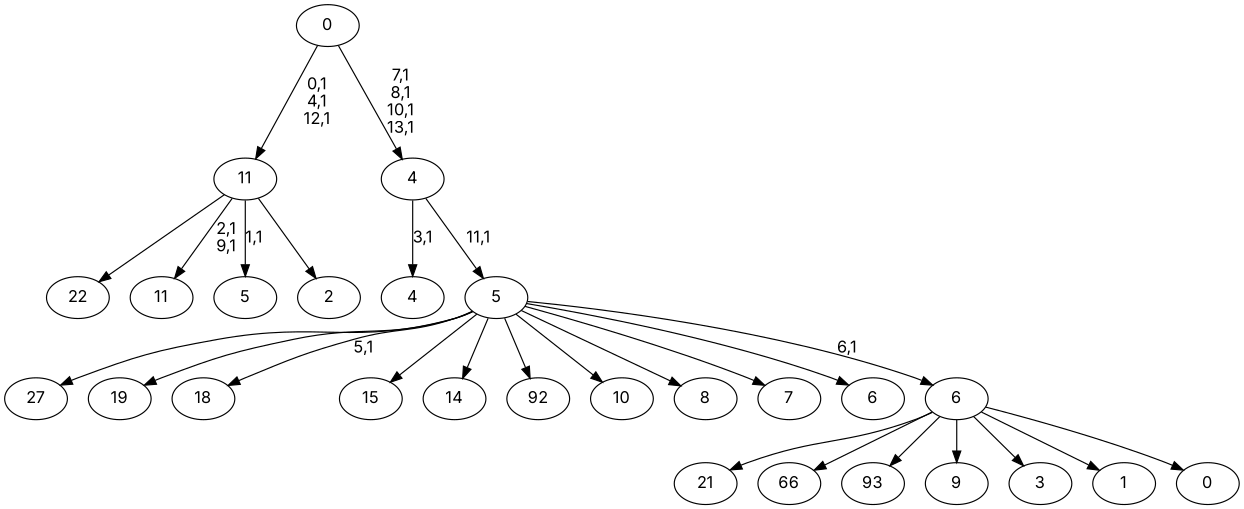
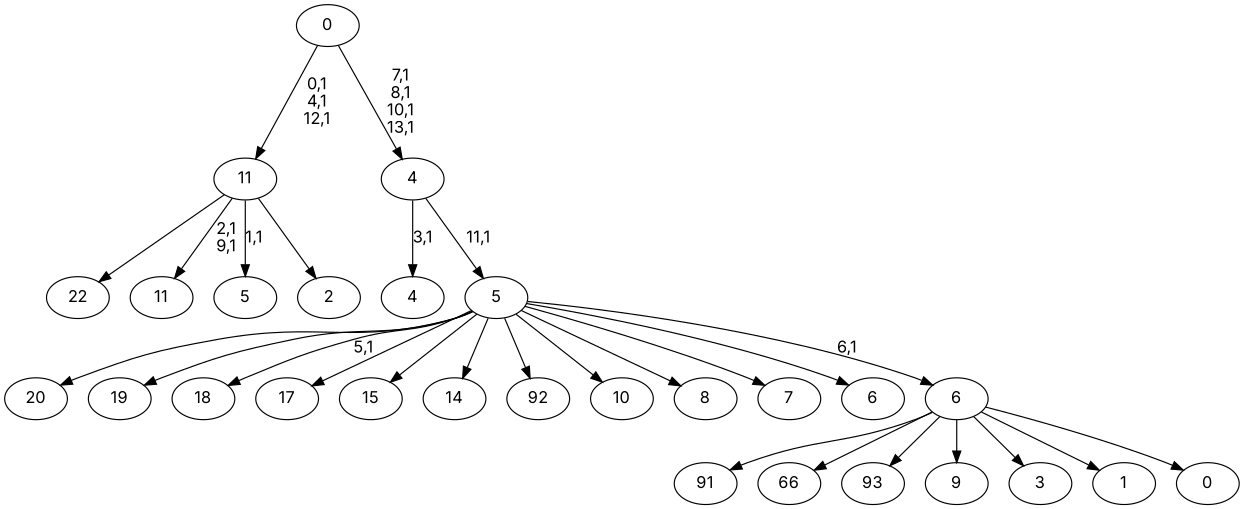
(36, 399) -> (36, 399)
none -> (287, 399)
(706, 484) -> (706, 484)
